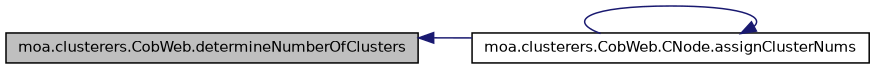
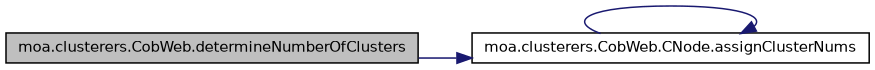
(453, 38) -> (438, 58)
